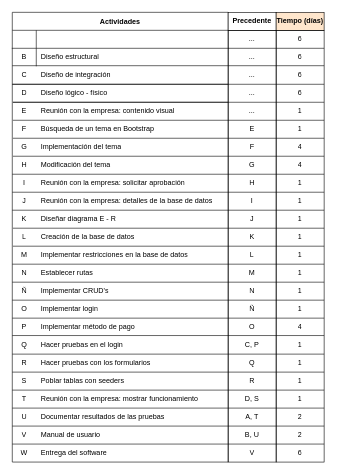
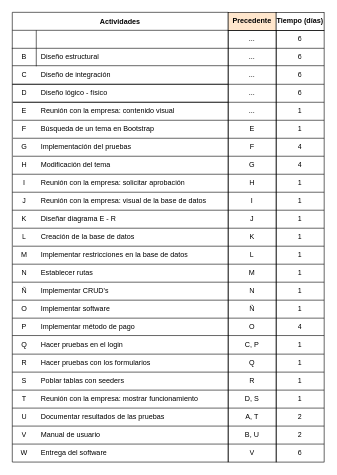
(252, 21) -> (252, 21)
(300, 21) -> (300, 21)
(83, 147) -> (89, 147)
(132, 201) -> (128, 201)
(72, 309) -> (80, 309)
